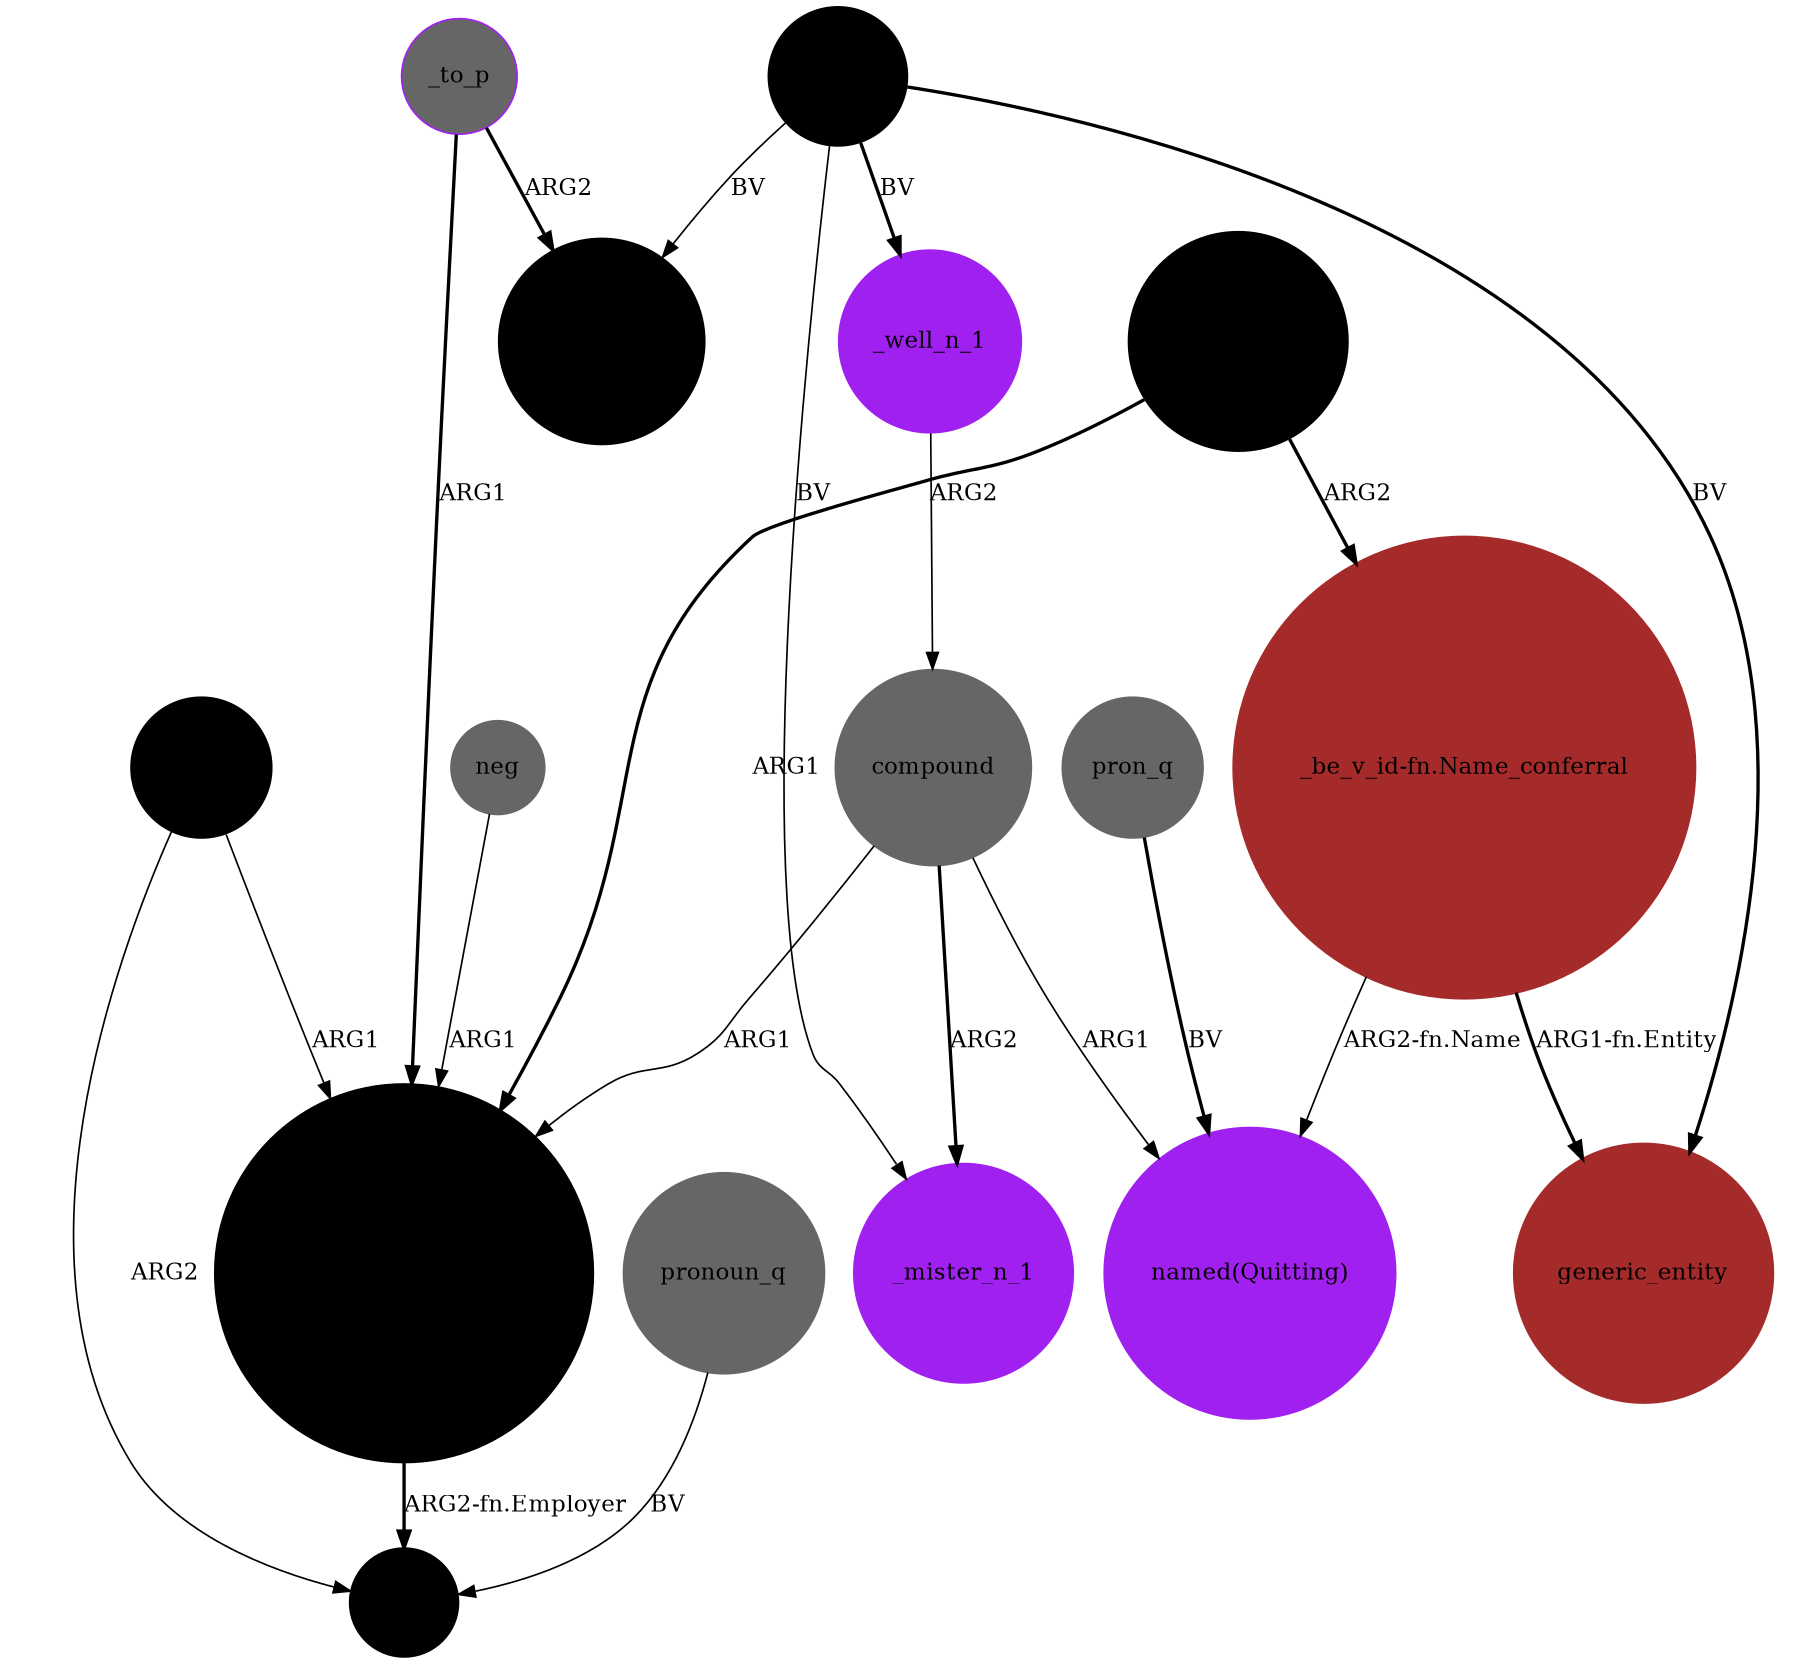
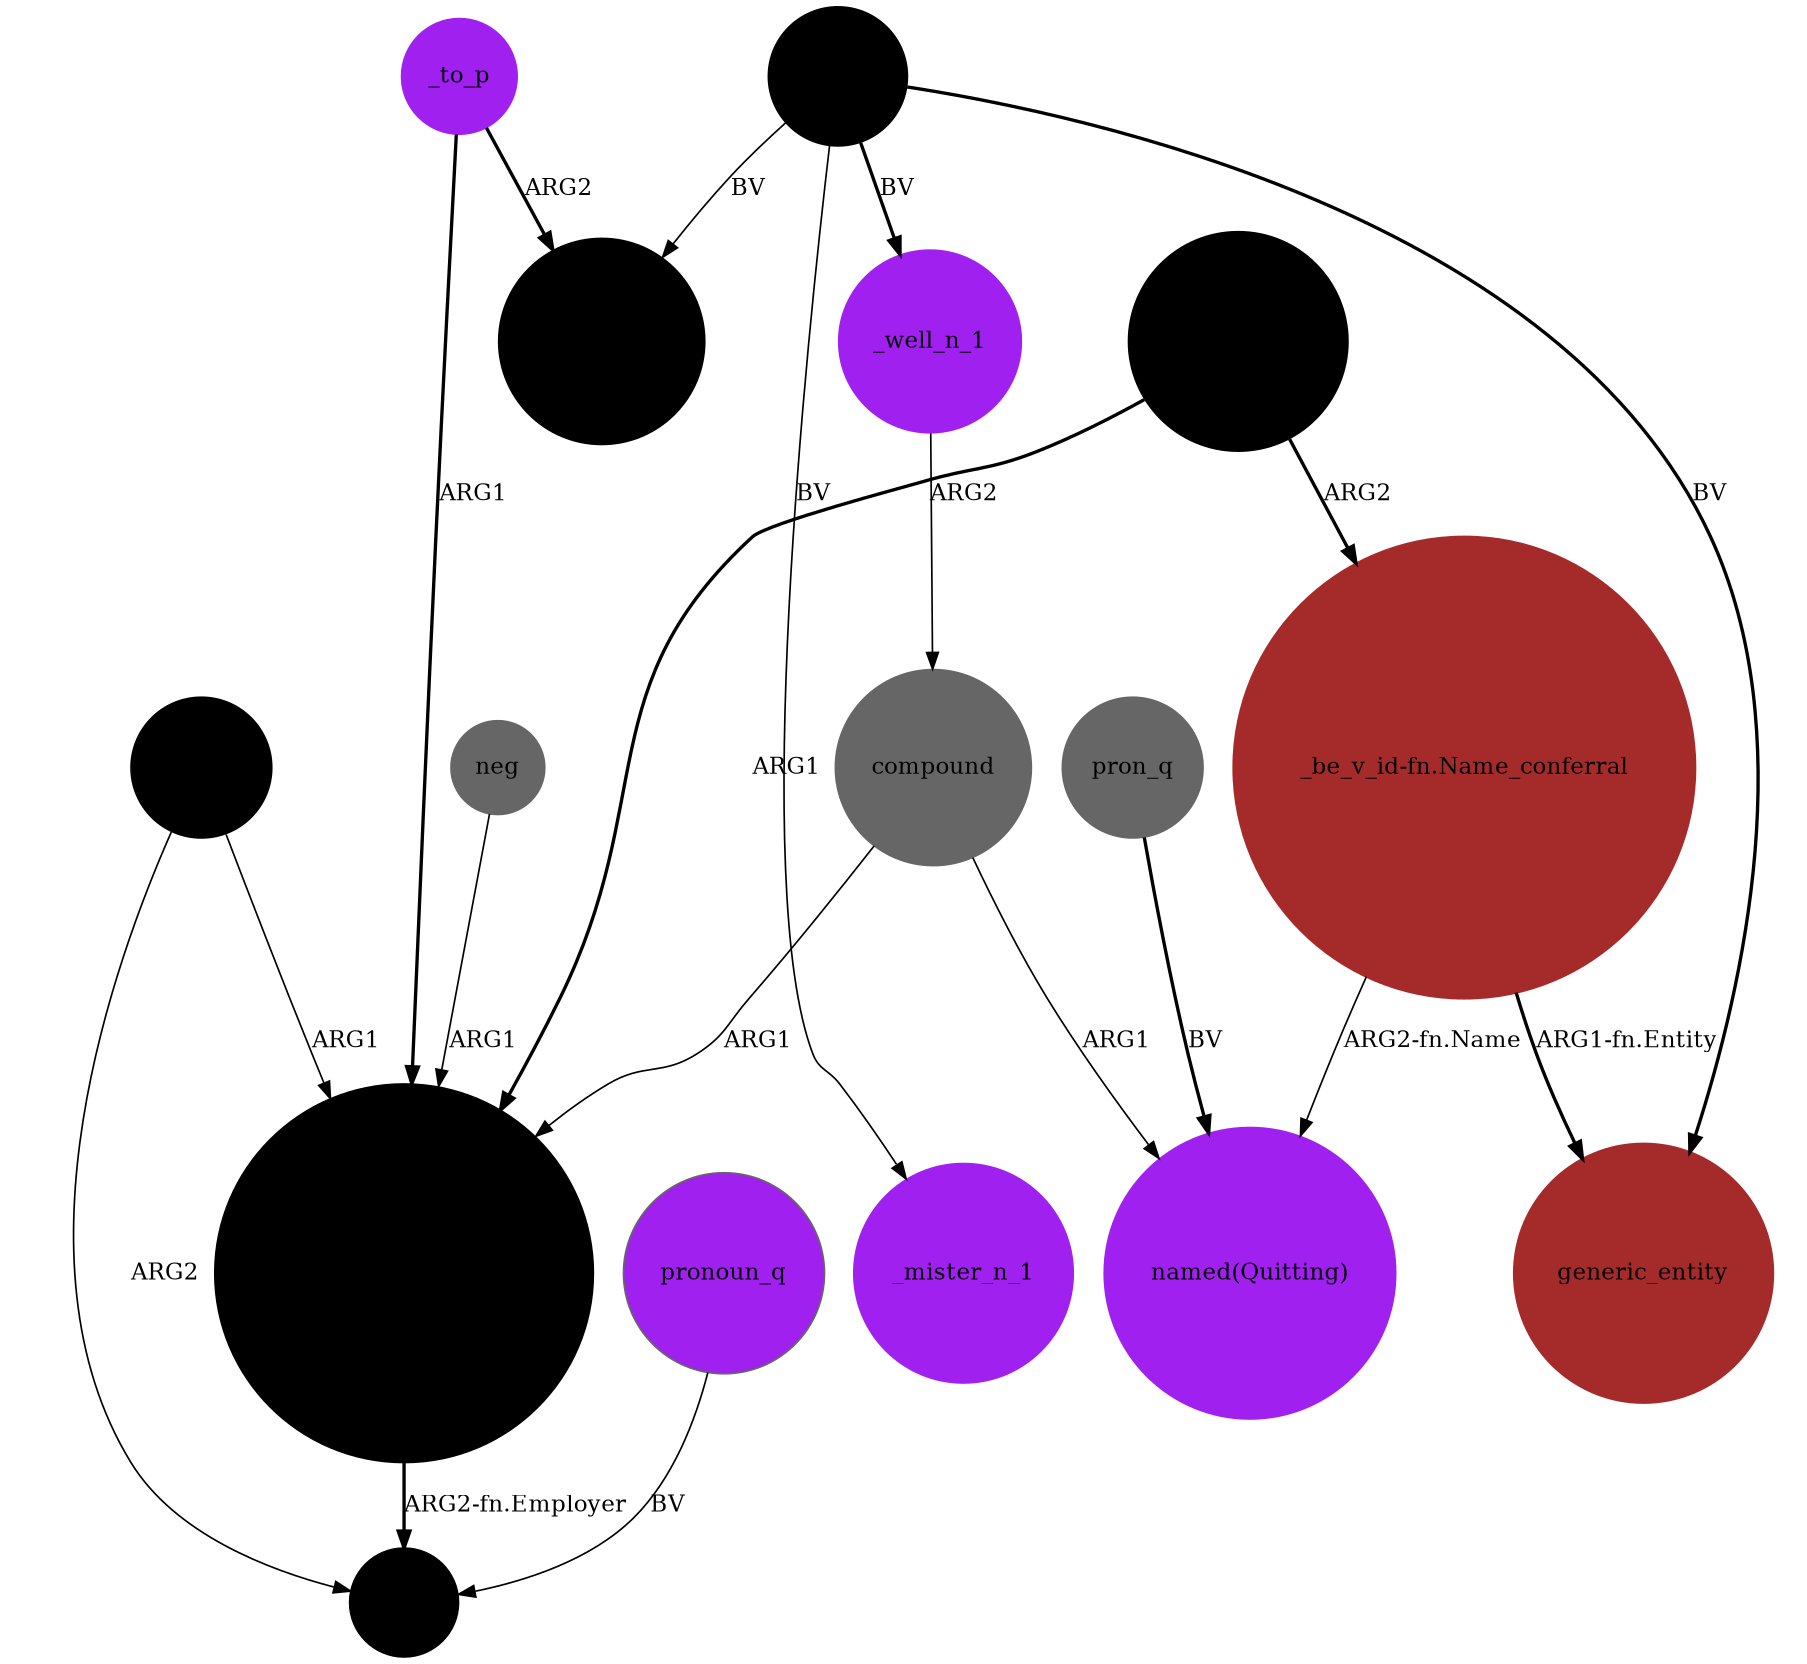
(459, 76) -> (459, 76)
(948, 1006) -> none
(724, 1273) -> (724, 1273)
